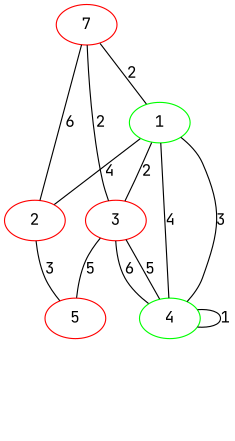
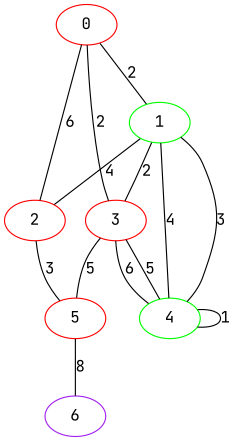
(87, 25) -> (87, 25)
none -> (75, 416)
